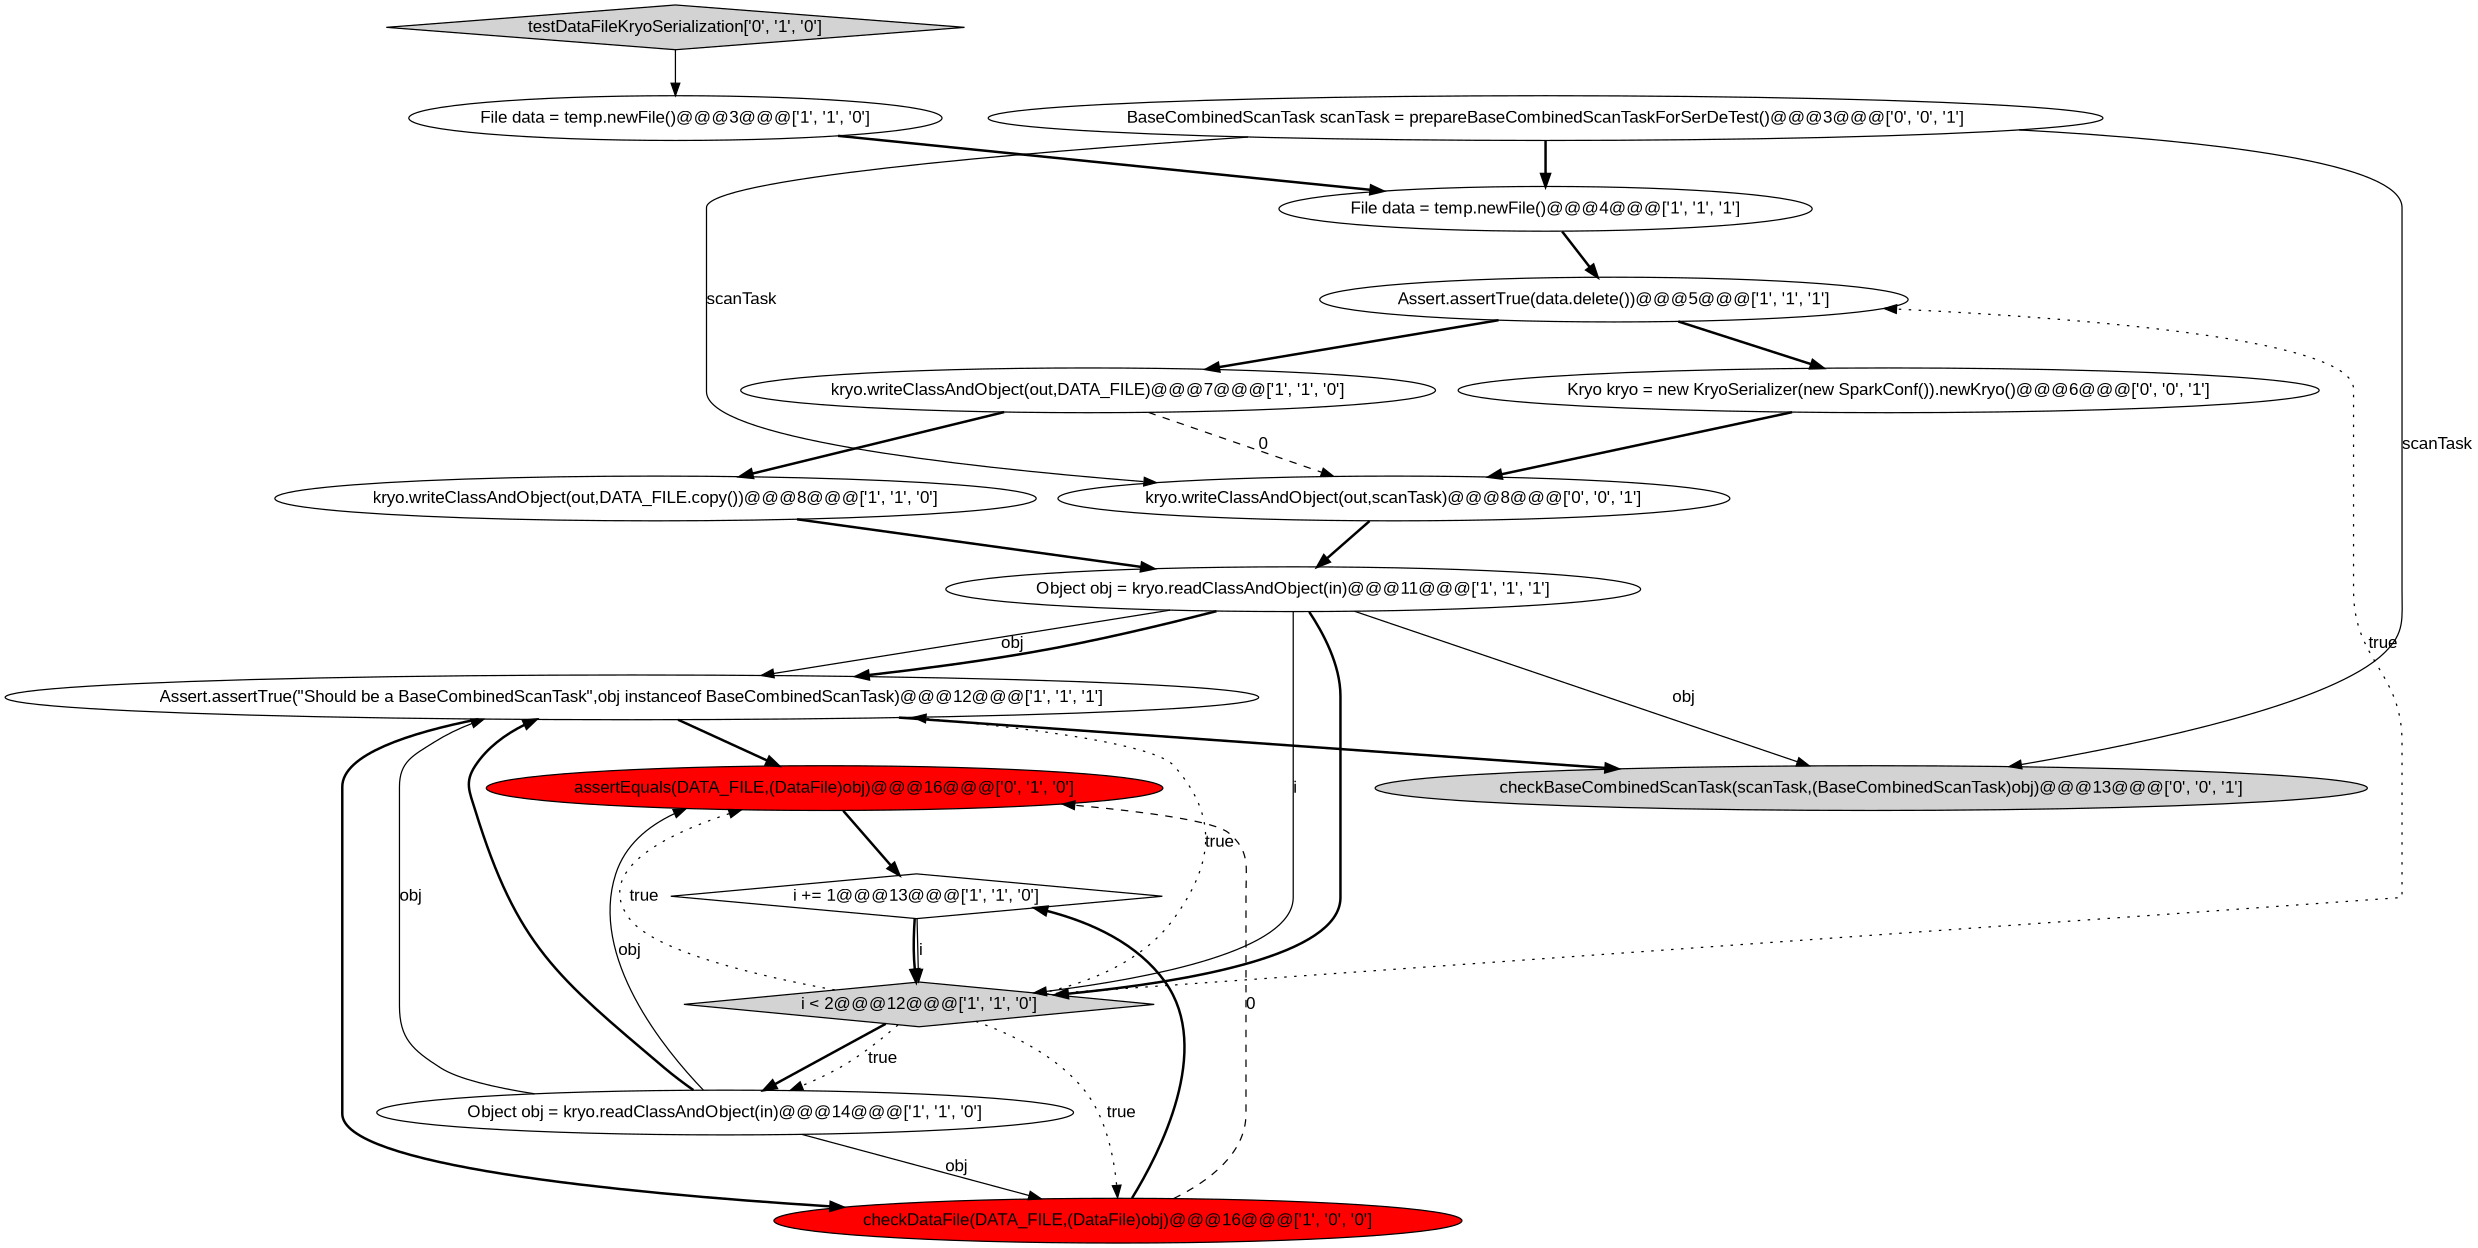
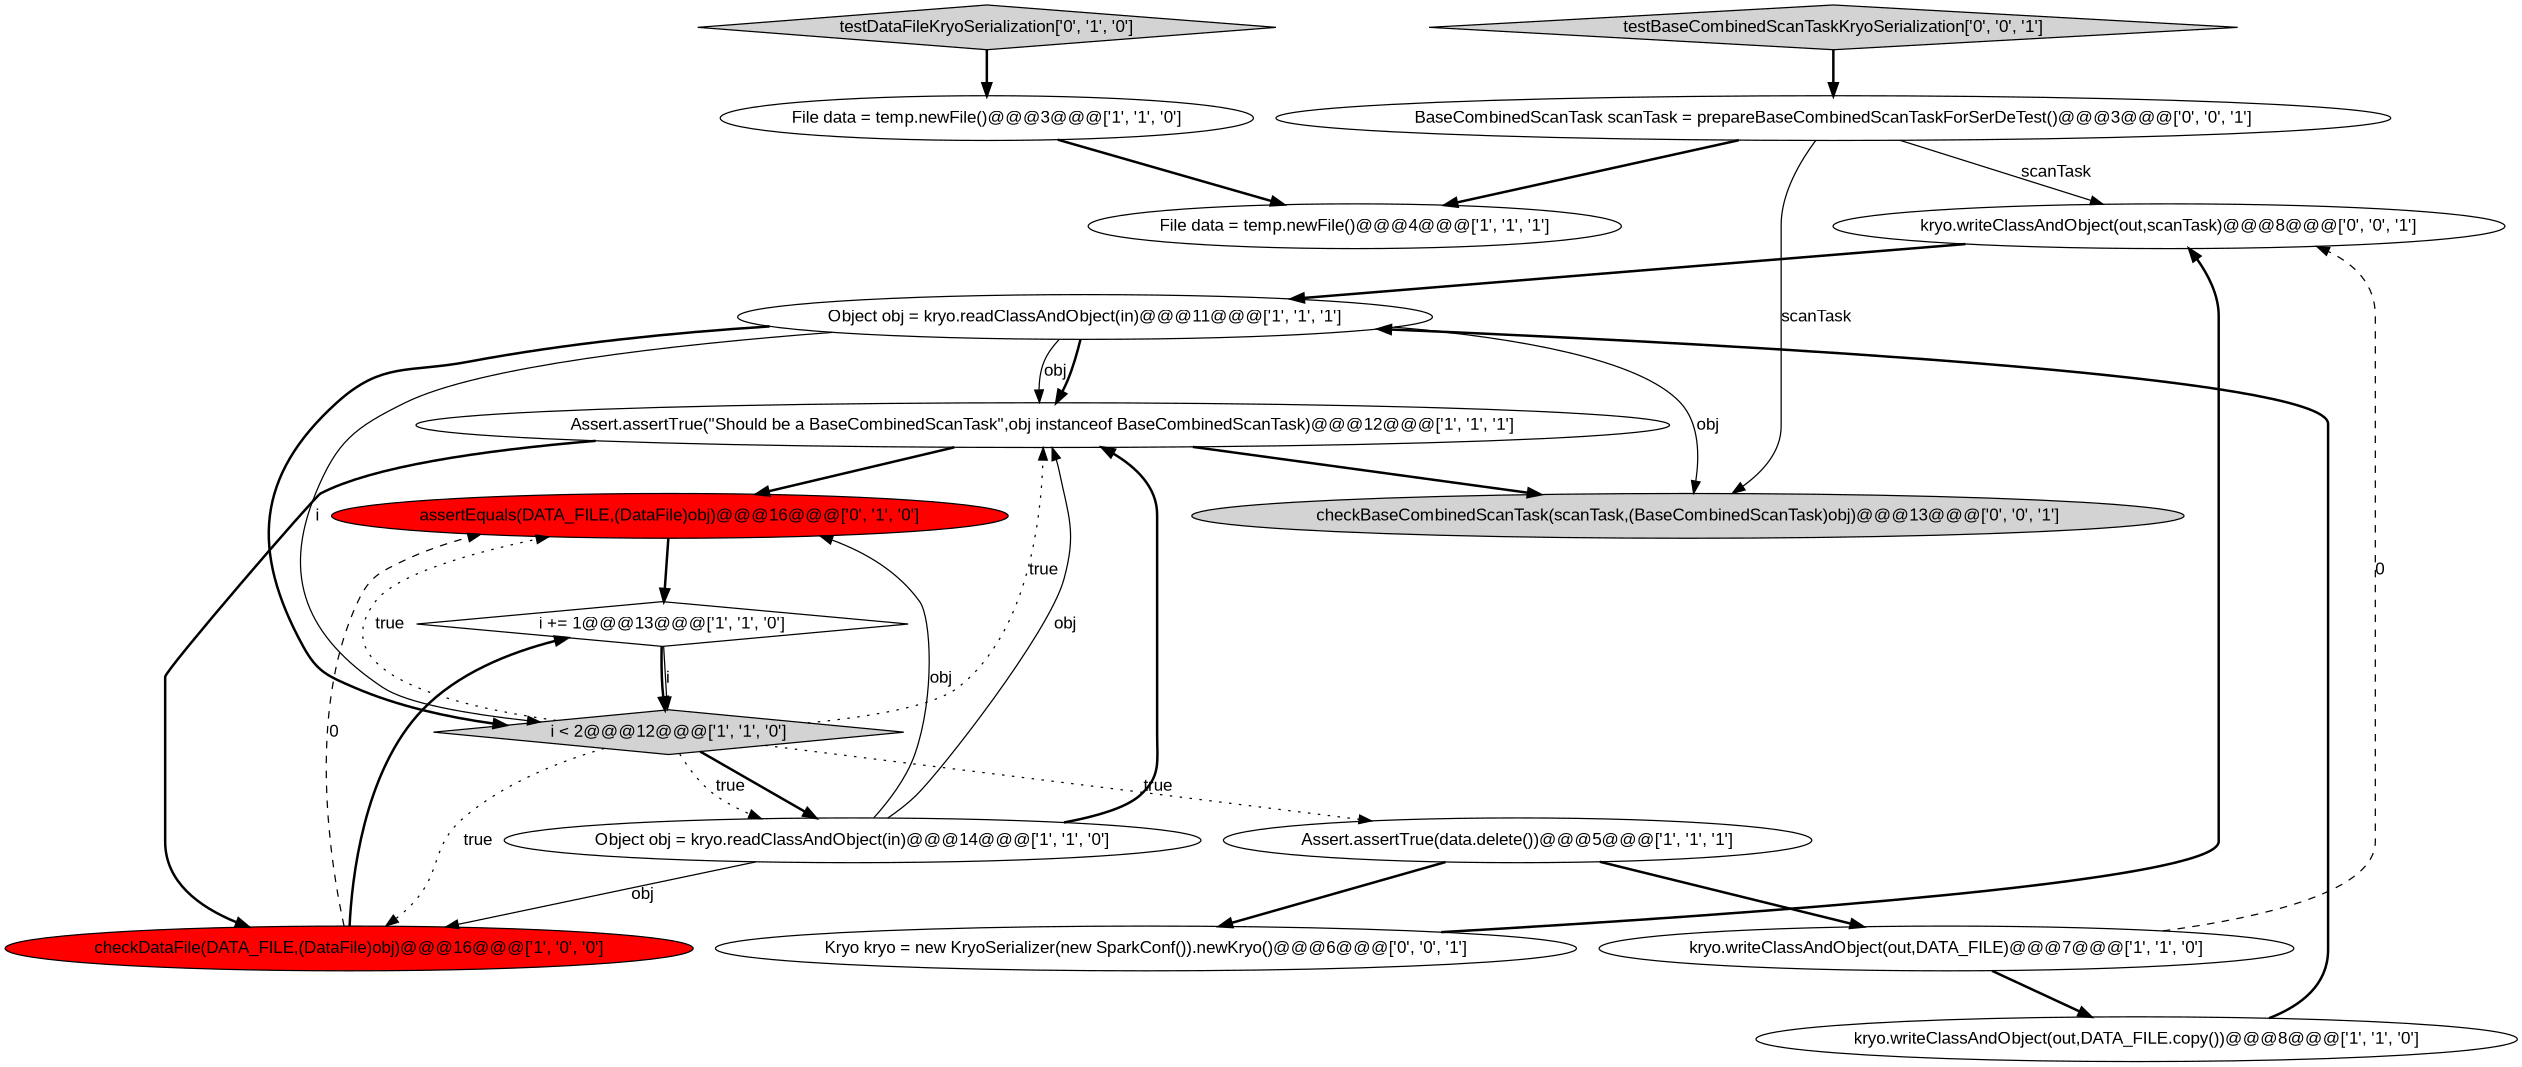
none -> (1833, 27)
(675, 67) -> (987, 67)
(1576, 249) -> none
